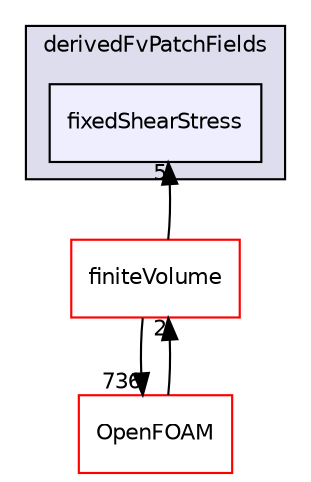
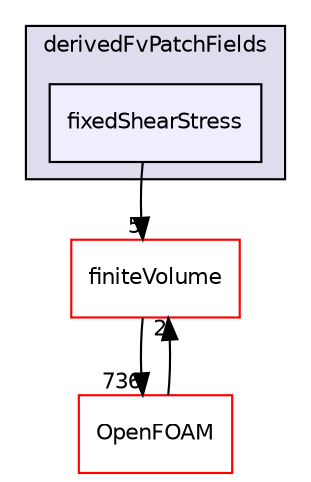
(170, 212) -> (141, 193)
